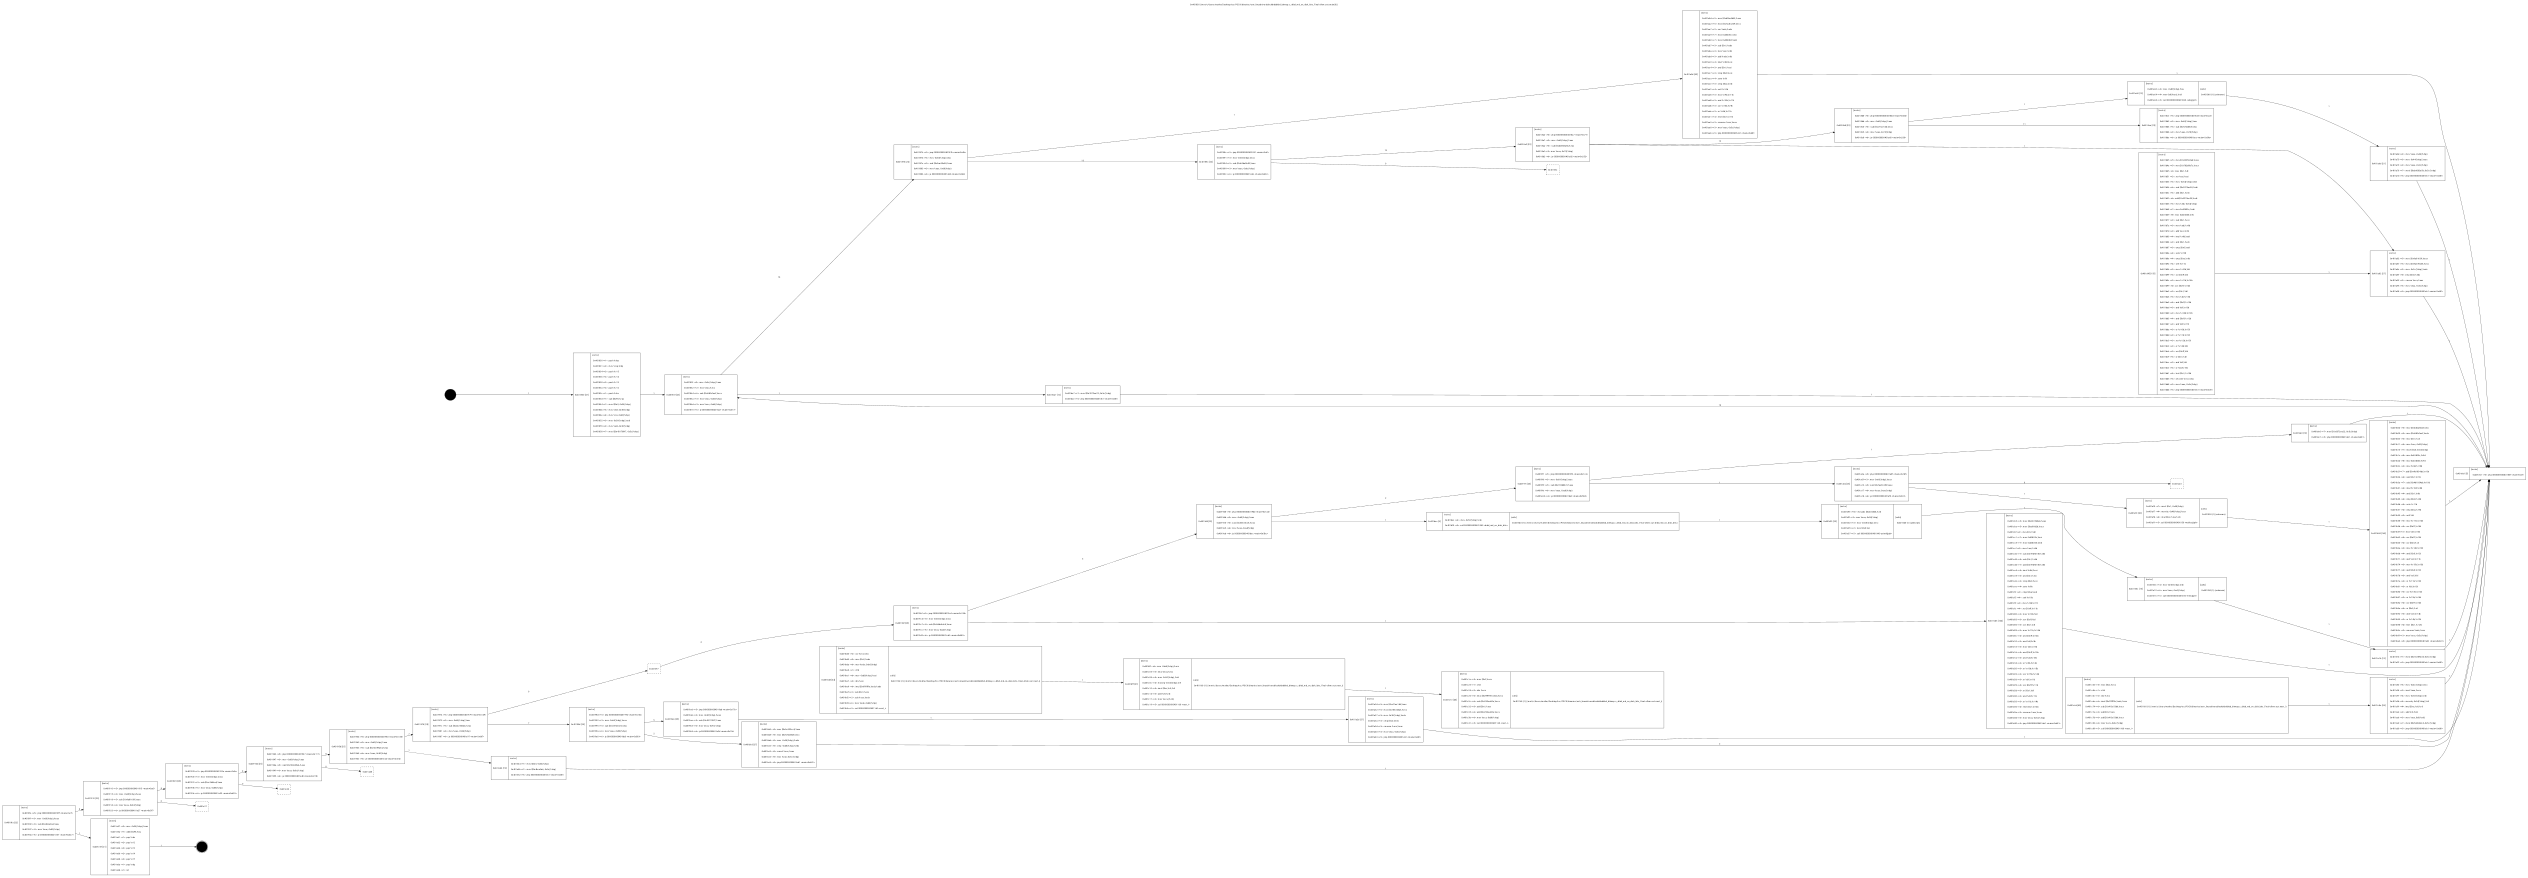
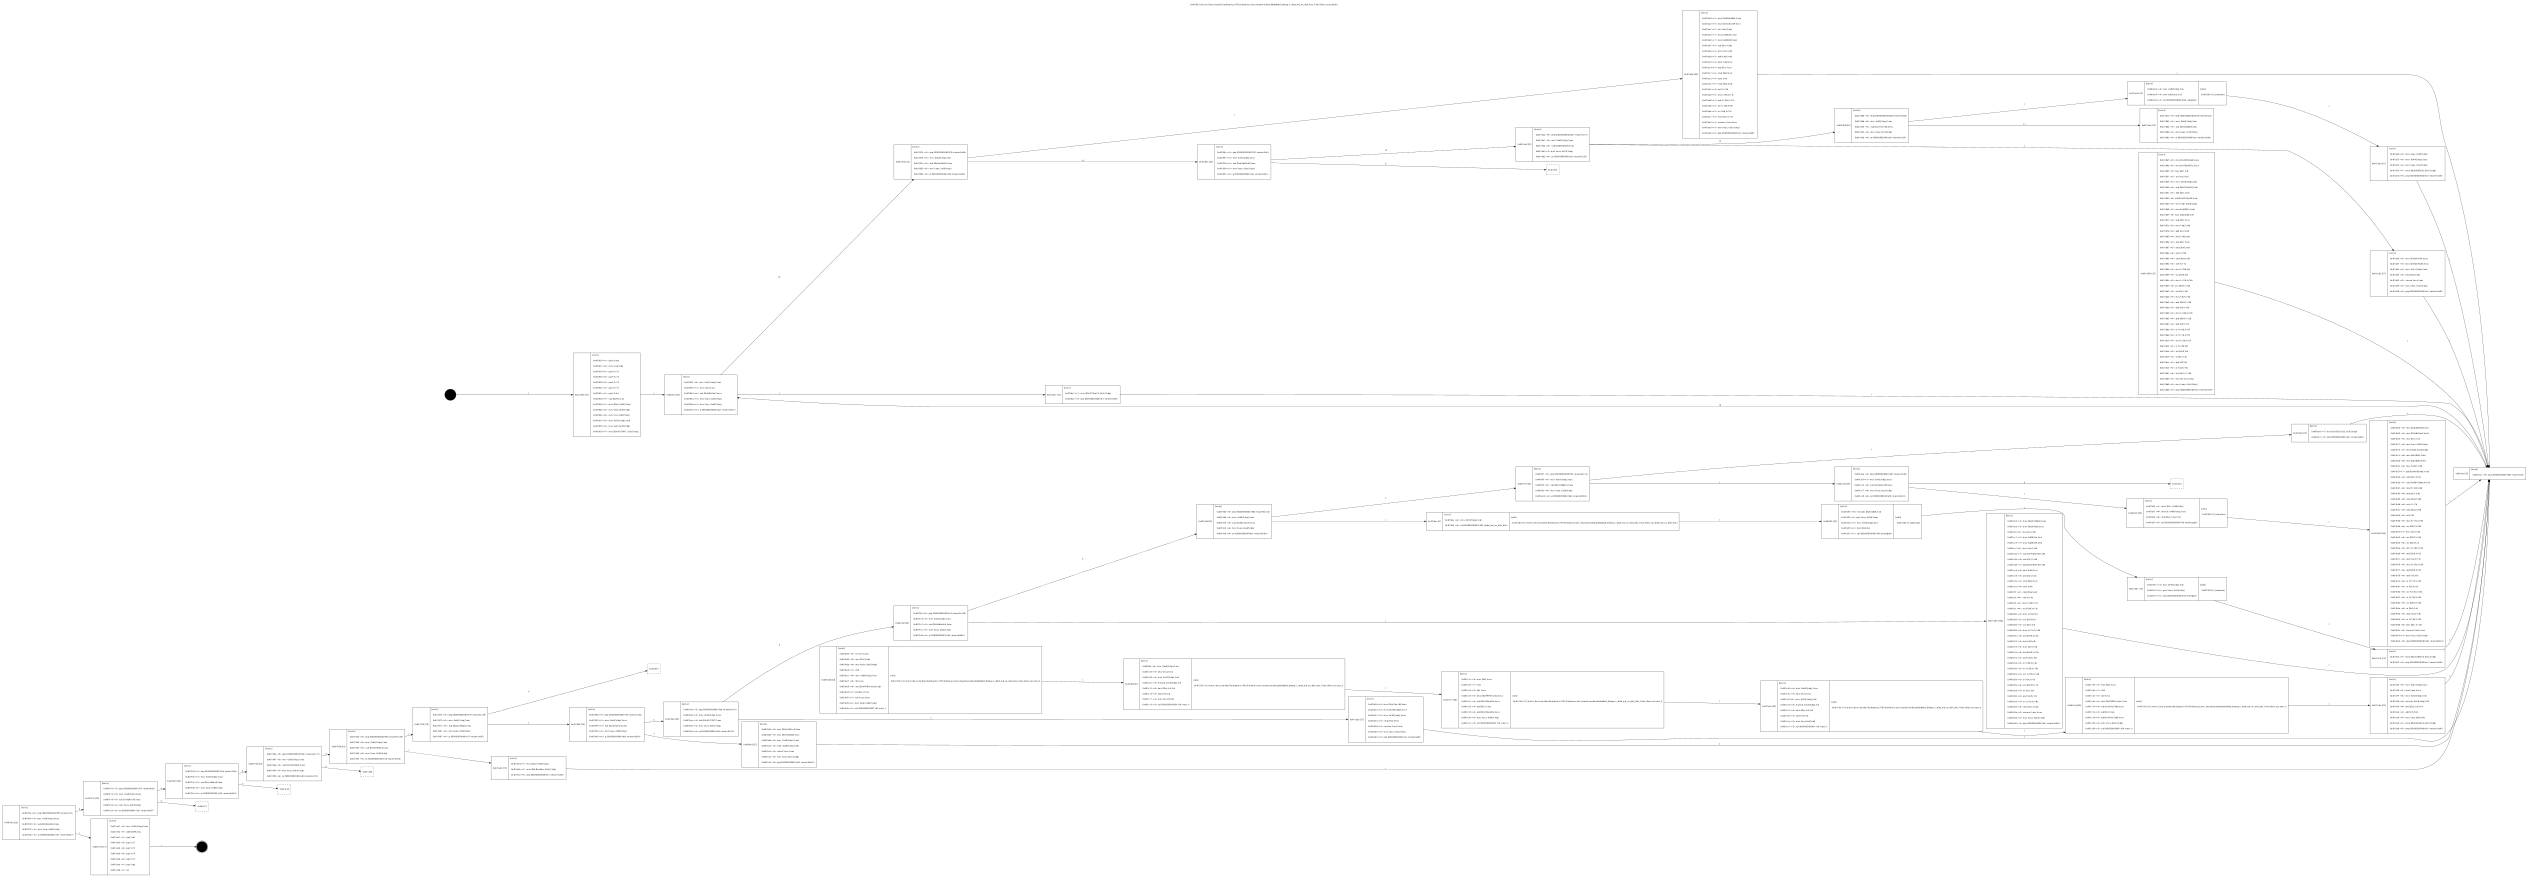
(2292, 274) -> (2375, 344)
(774, 637) -> (802, 653)
none -> (1872, 706)
